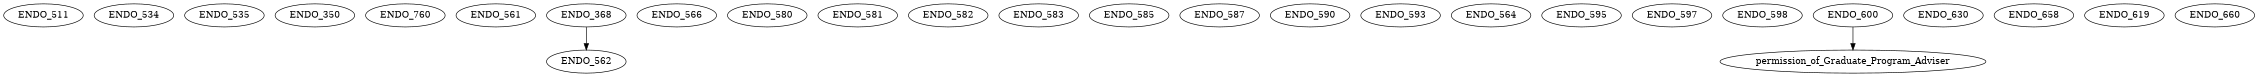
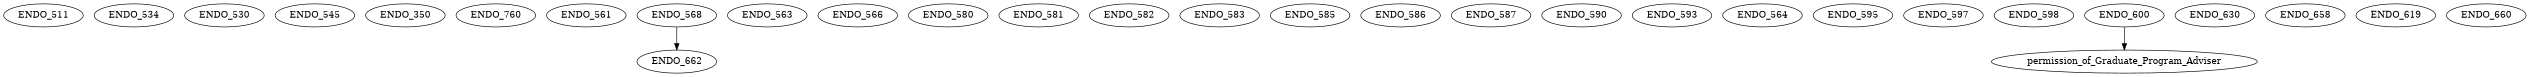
(224, 15) -> (224, 15)
none -> (315, 15)
(586, 15) -> (677, 15)
none -> (767, 15)
none -> (1401, 15)
(586, 62) -> (677, 62)
